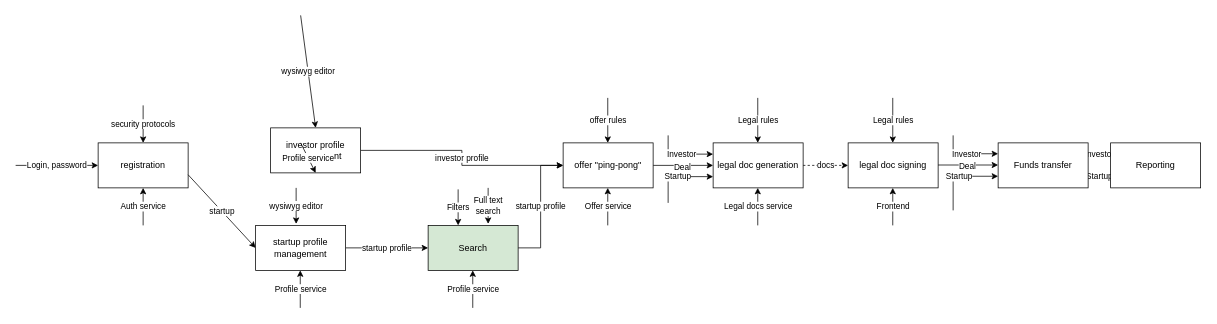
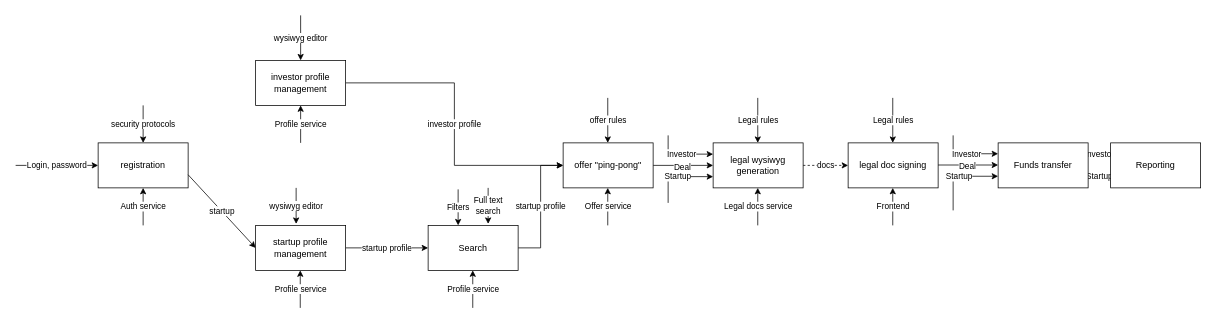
(315, 150) -> (300, 83)
(758, 165) -> (758, 165)
(473, 248) -> (473, 248)
